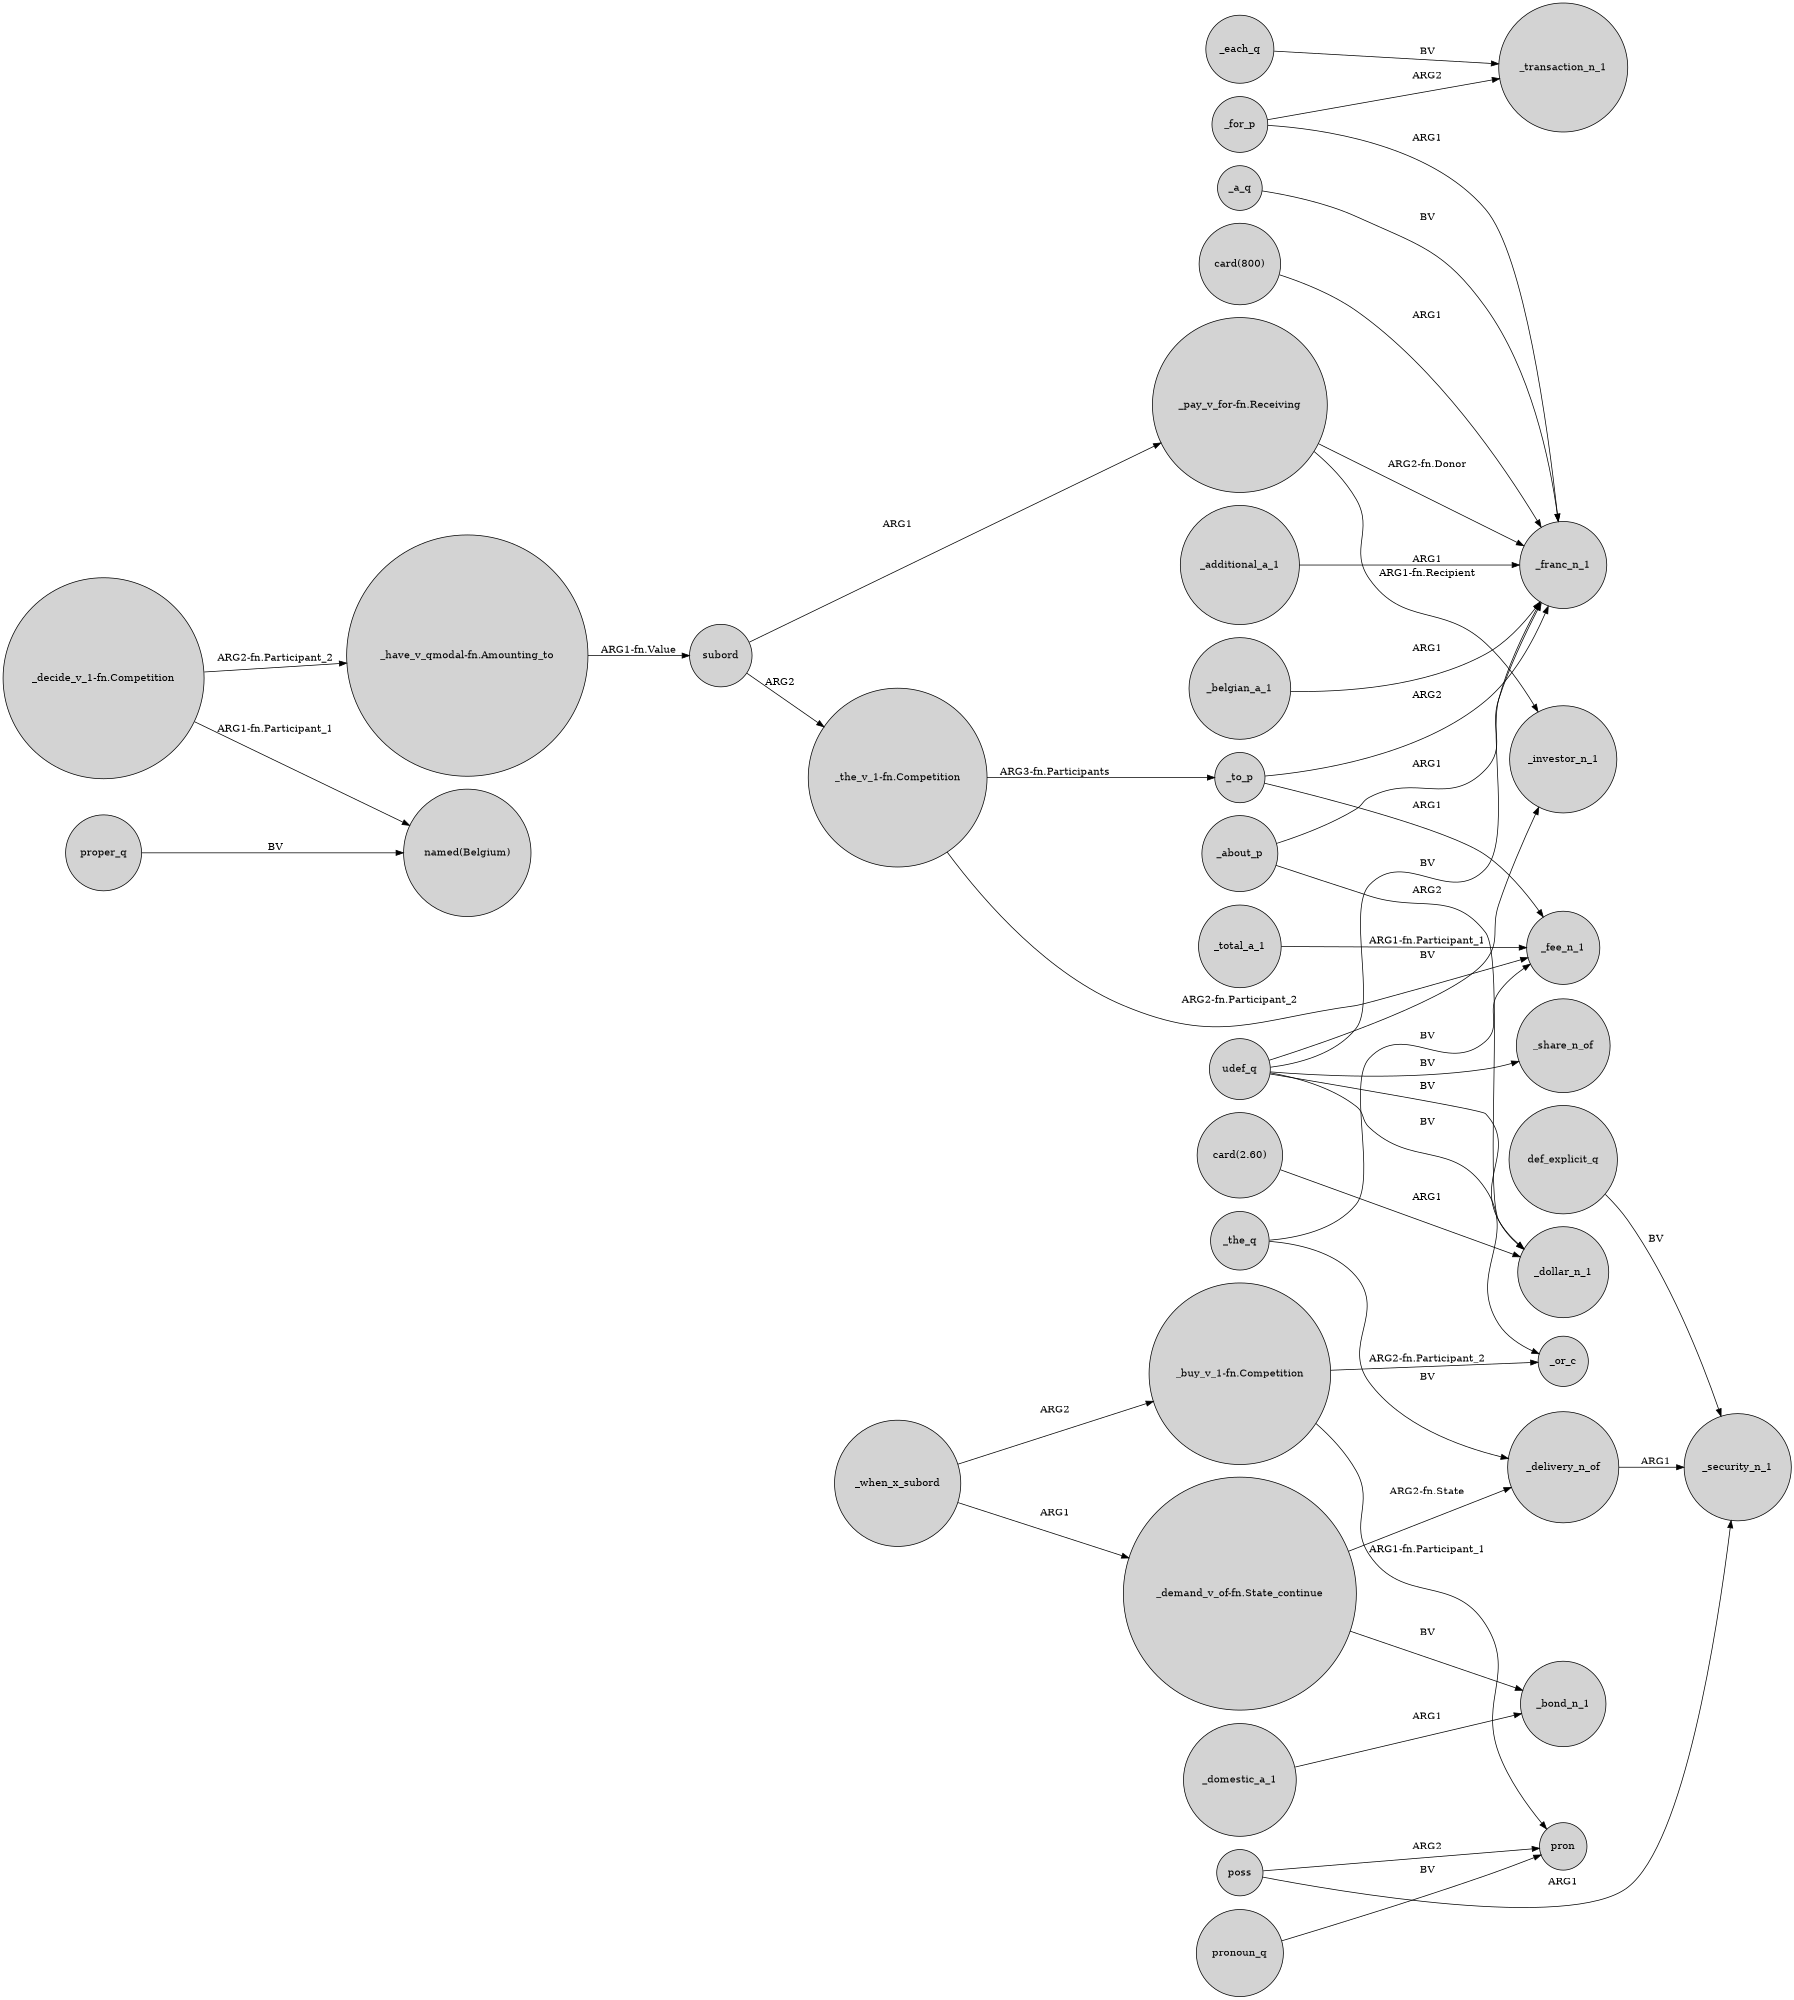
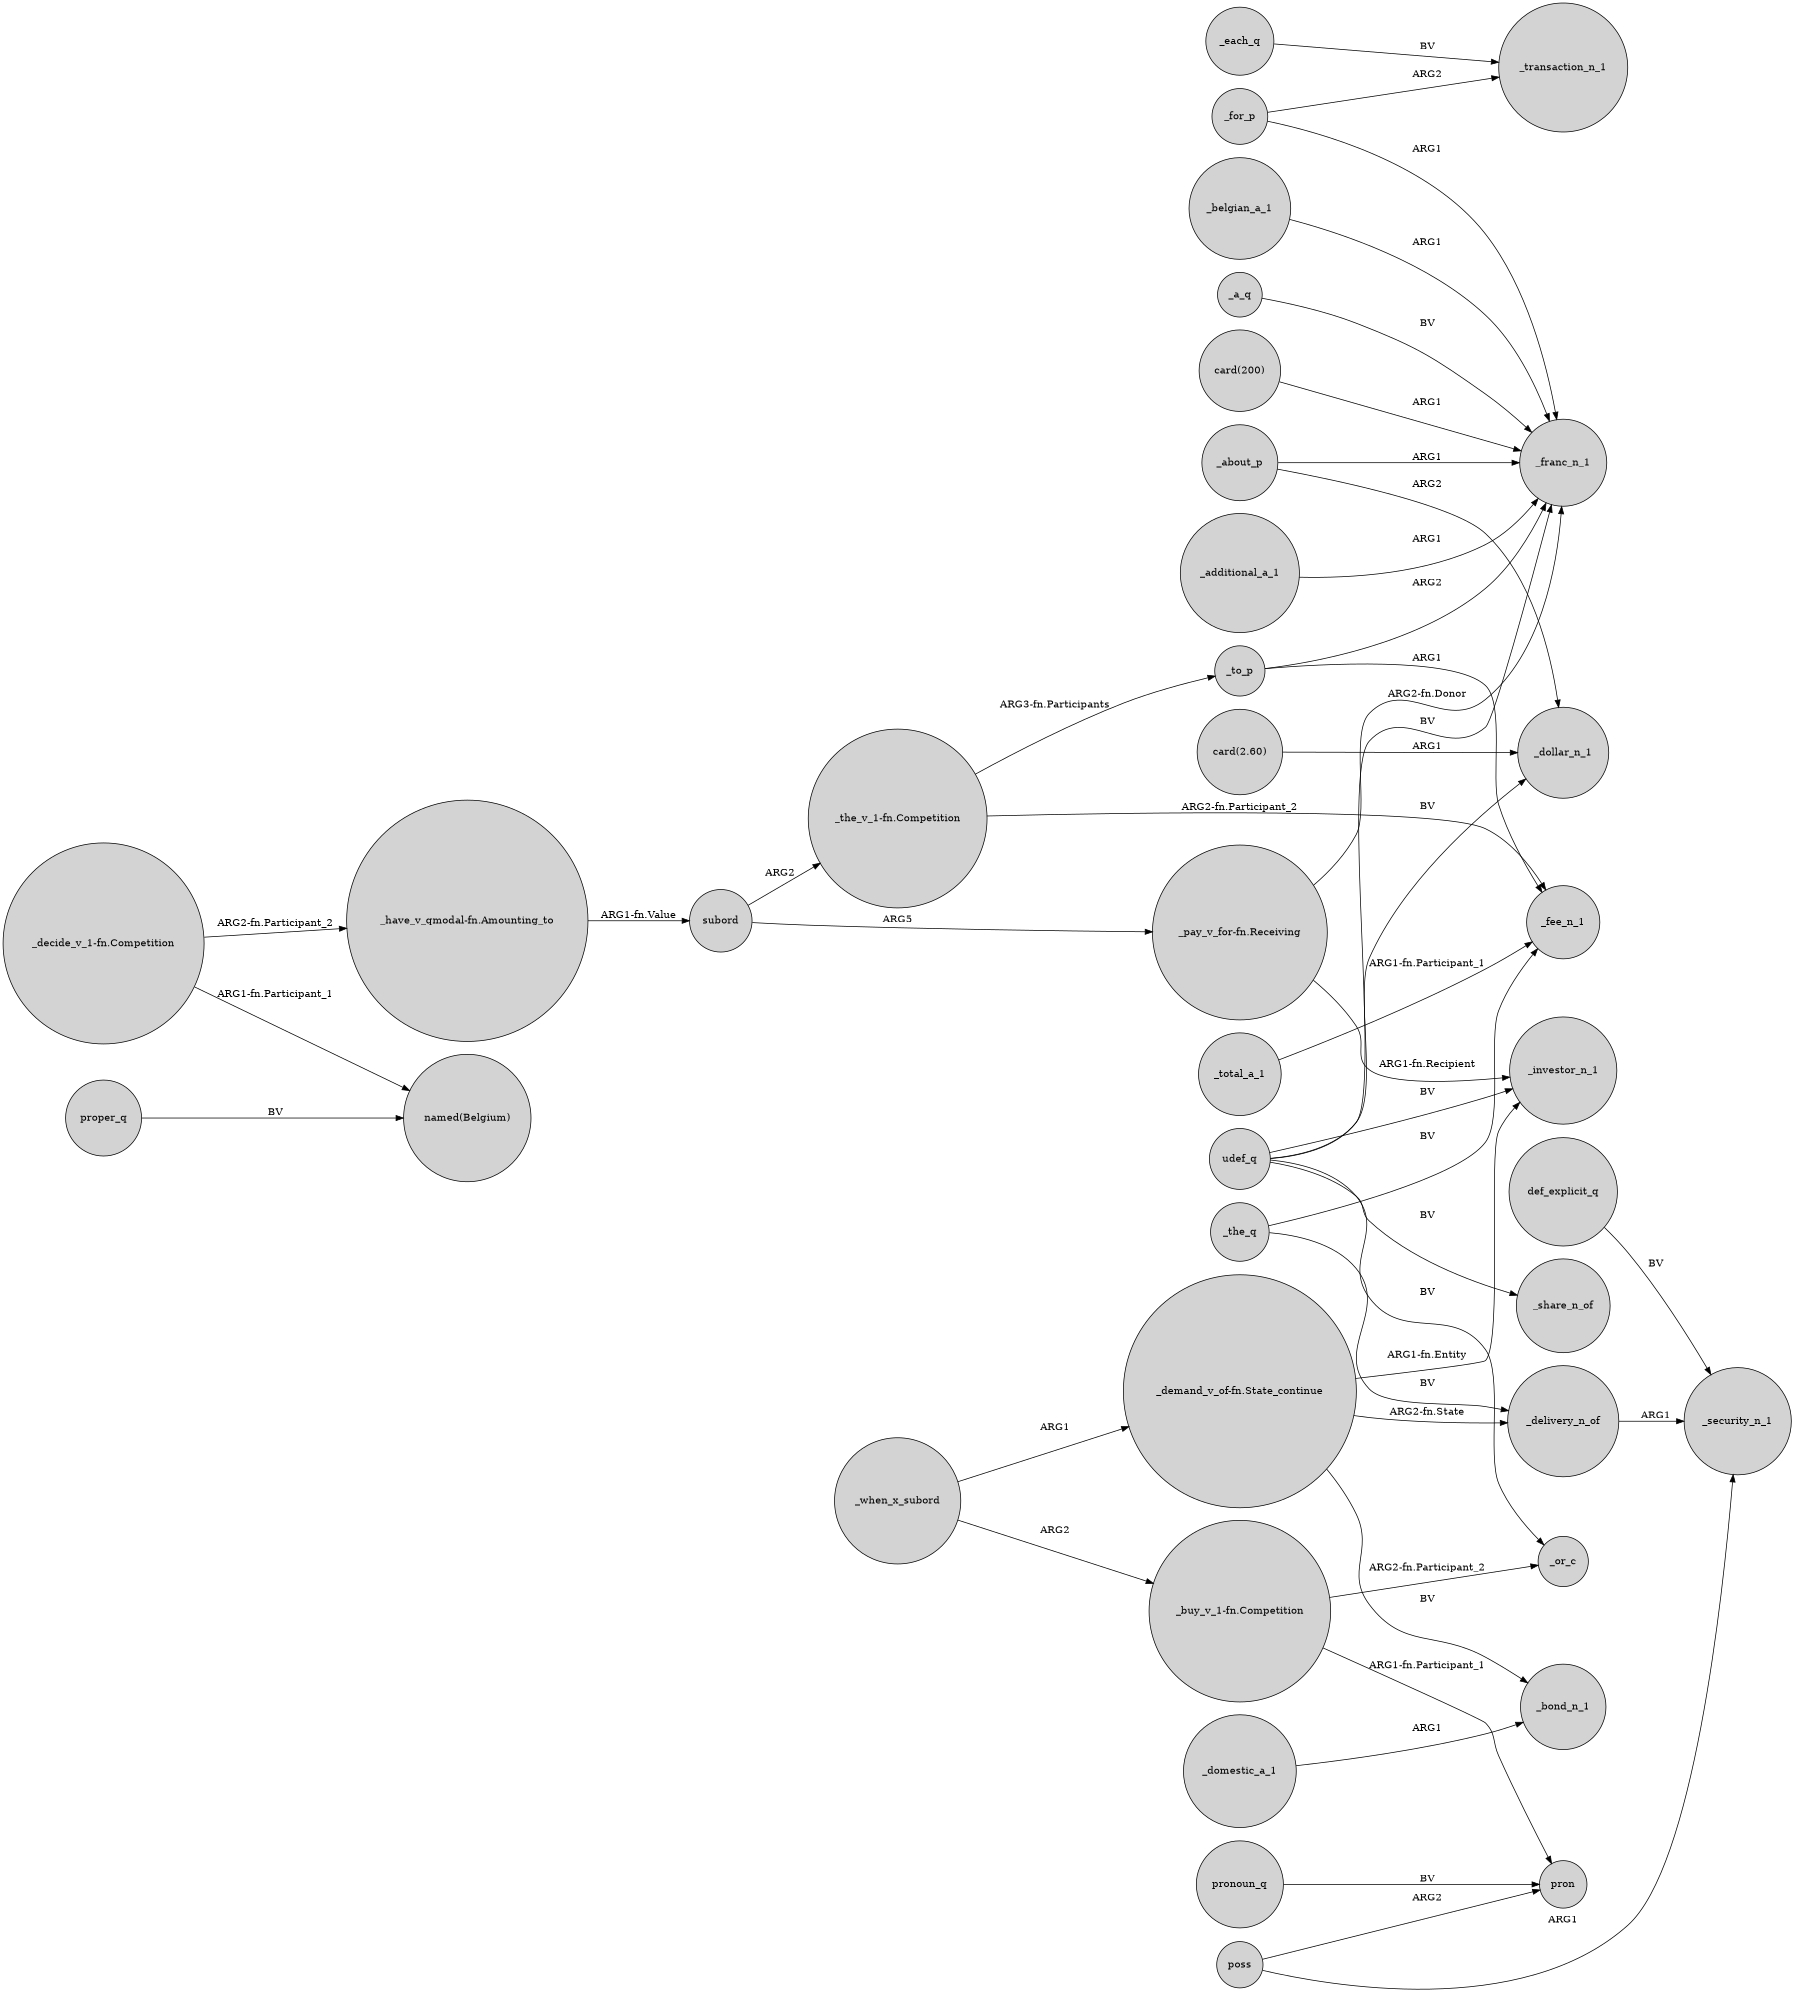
(1240, 264) -> (1240, 371)
(898, 524) -> (898, 920)
none -> (1494, 1298)
